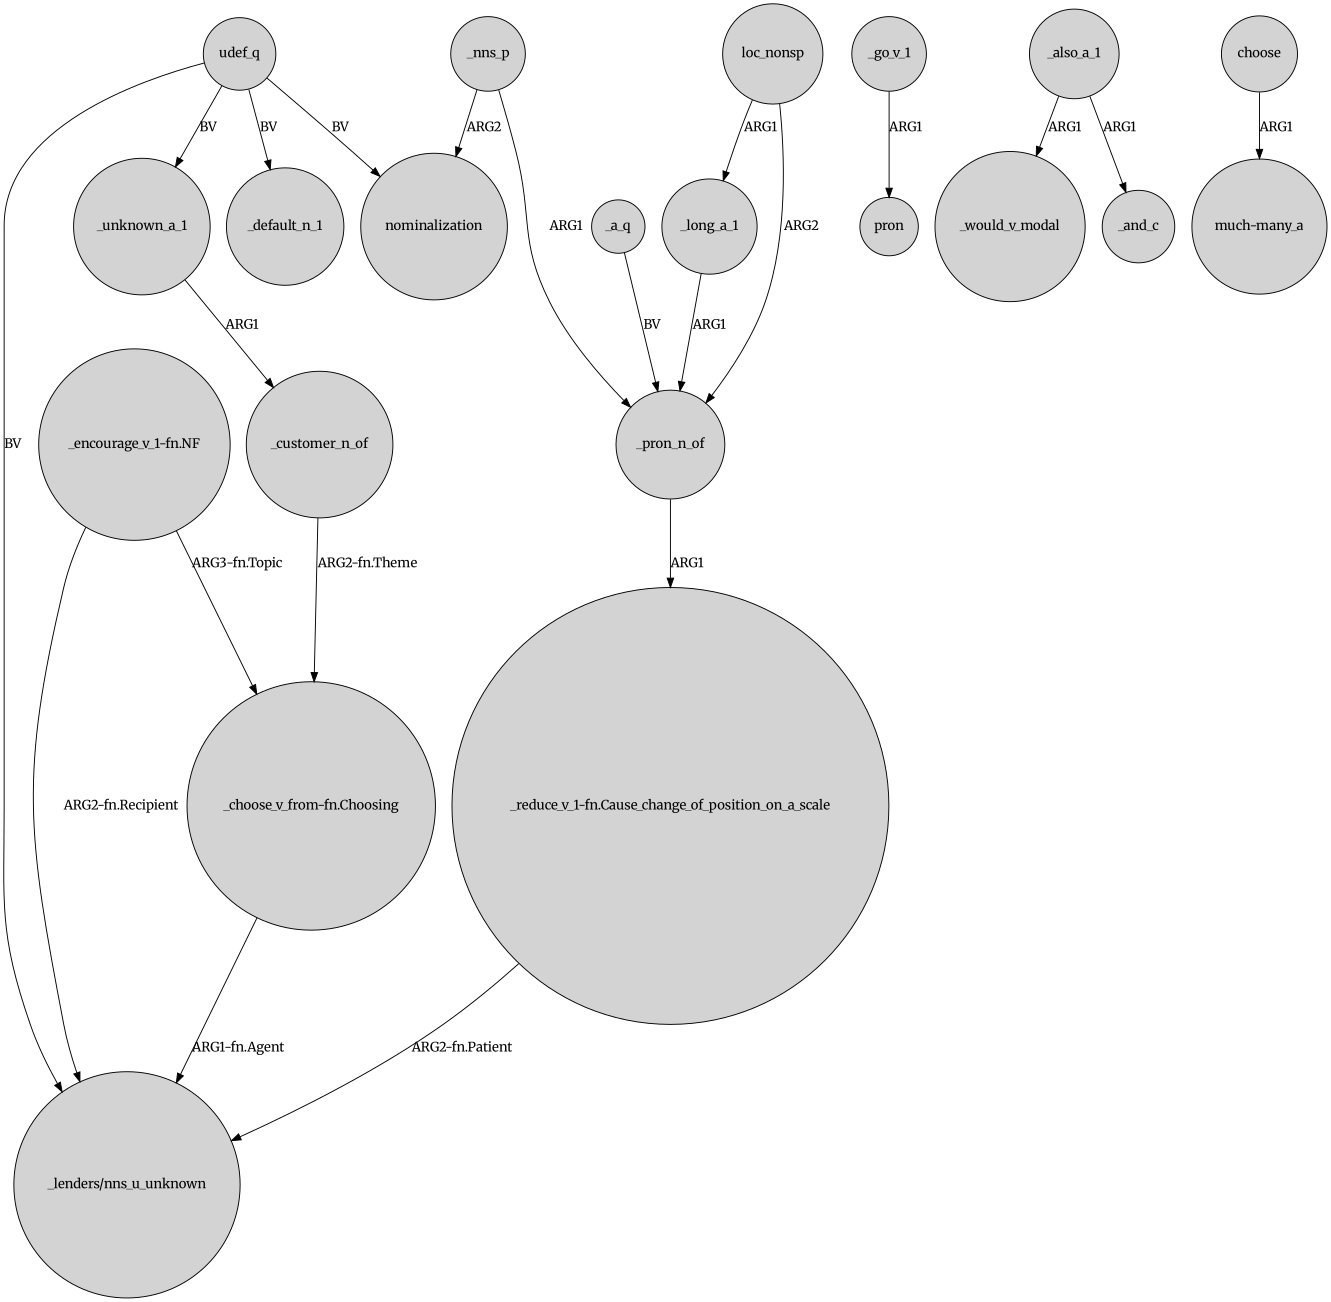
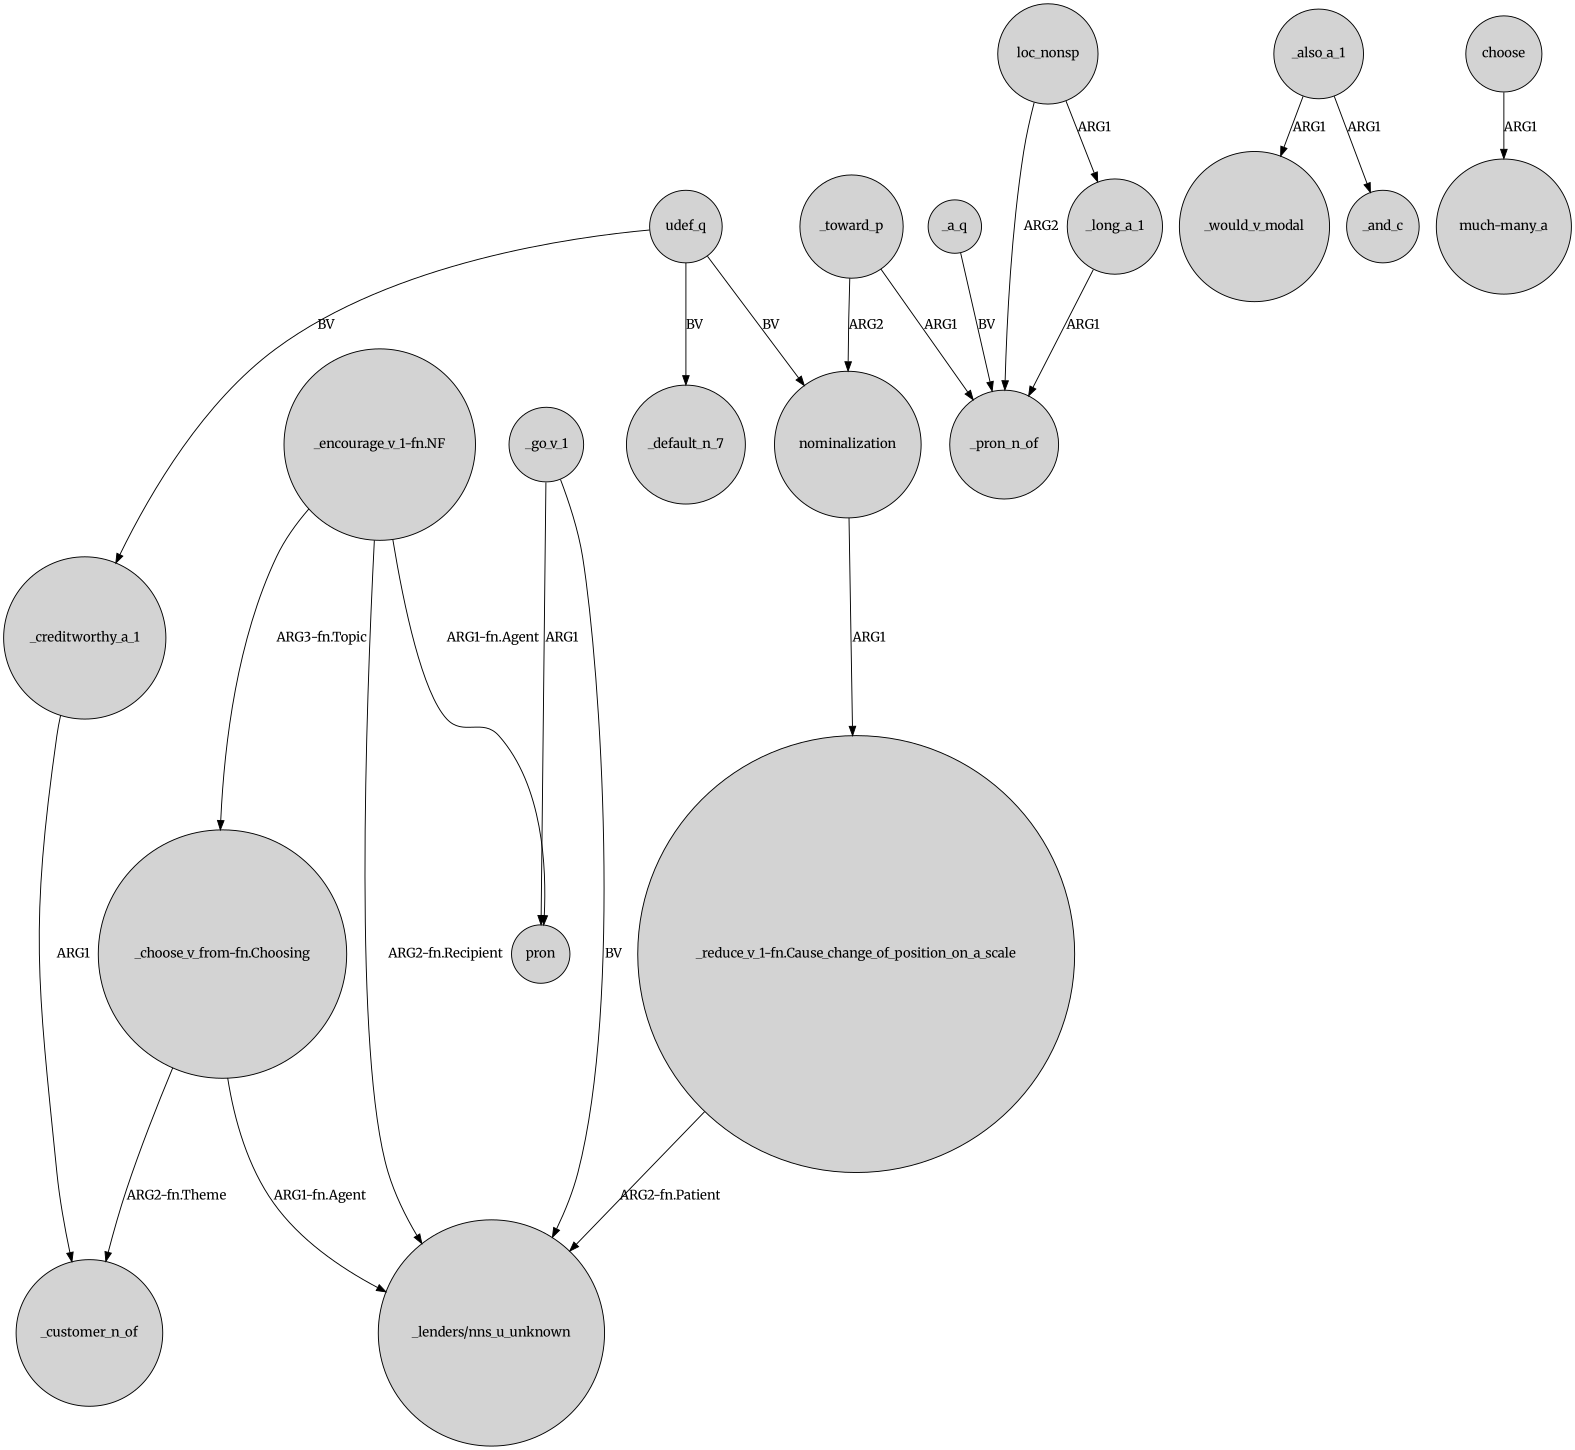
(488, 54) -> (852, 227)
(142, 227) -> (85, 638)
(285, 227) -> (686, 445)
(4, 521) -> (604, 855)
(670, 539) -> (851, 622)
(316, 595) -> (137, 1159)
none -> (473, 727)
